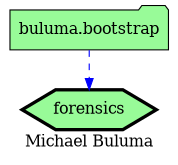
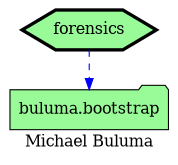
(89, 64) -> (89, 64)
